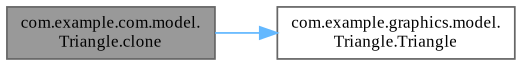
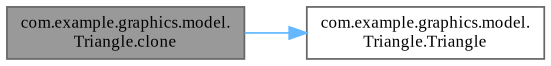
(111, 33) -> (126, 33)
